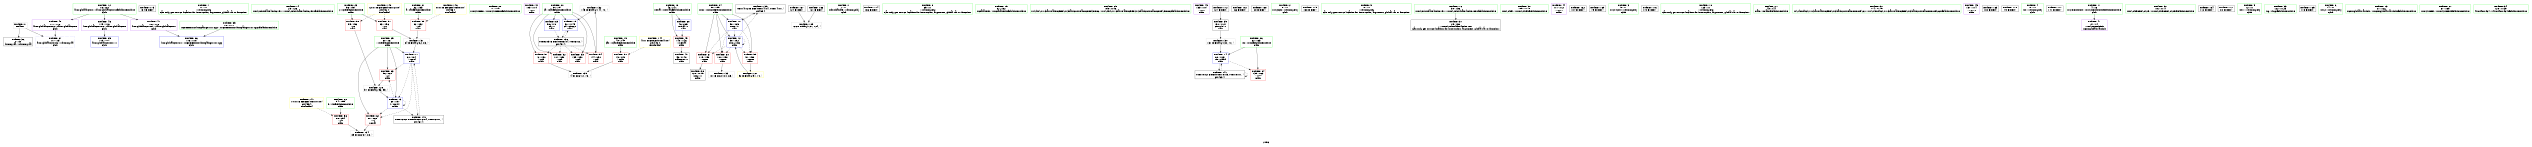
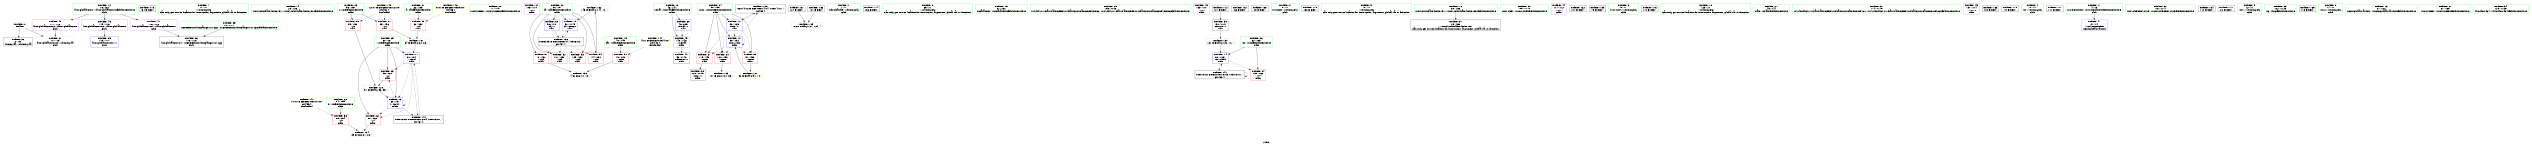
(373, 123) -> (373, 123)
